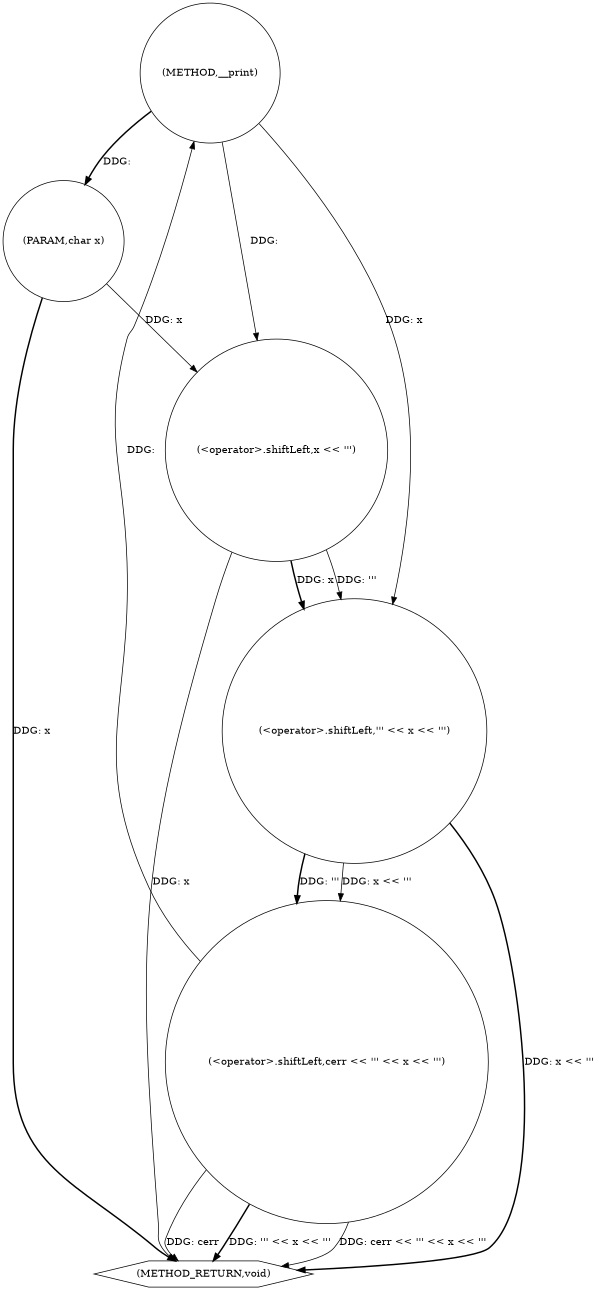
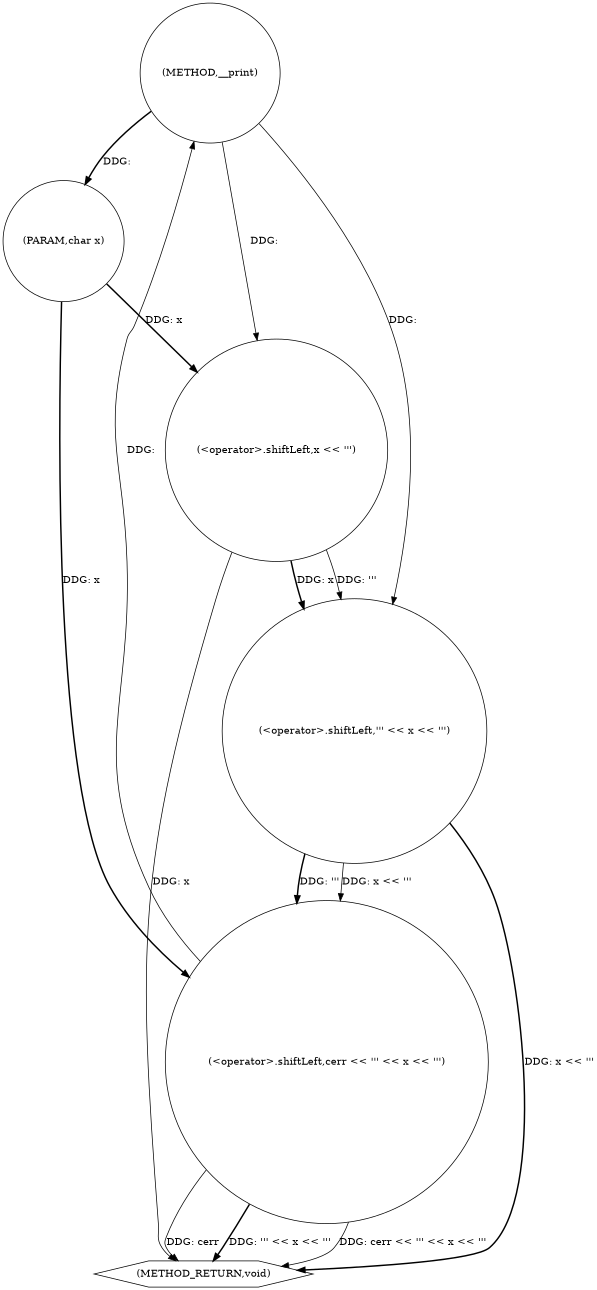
(404, 320) -> (404, 320)
(149, 325) -> (149, 325)
(13, 810) -> (67, 654)
